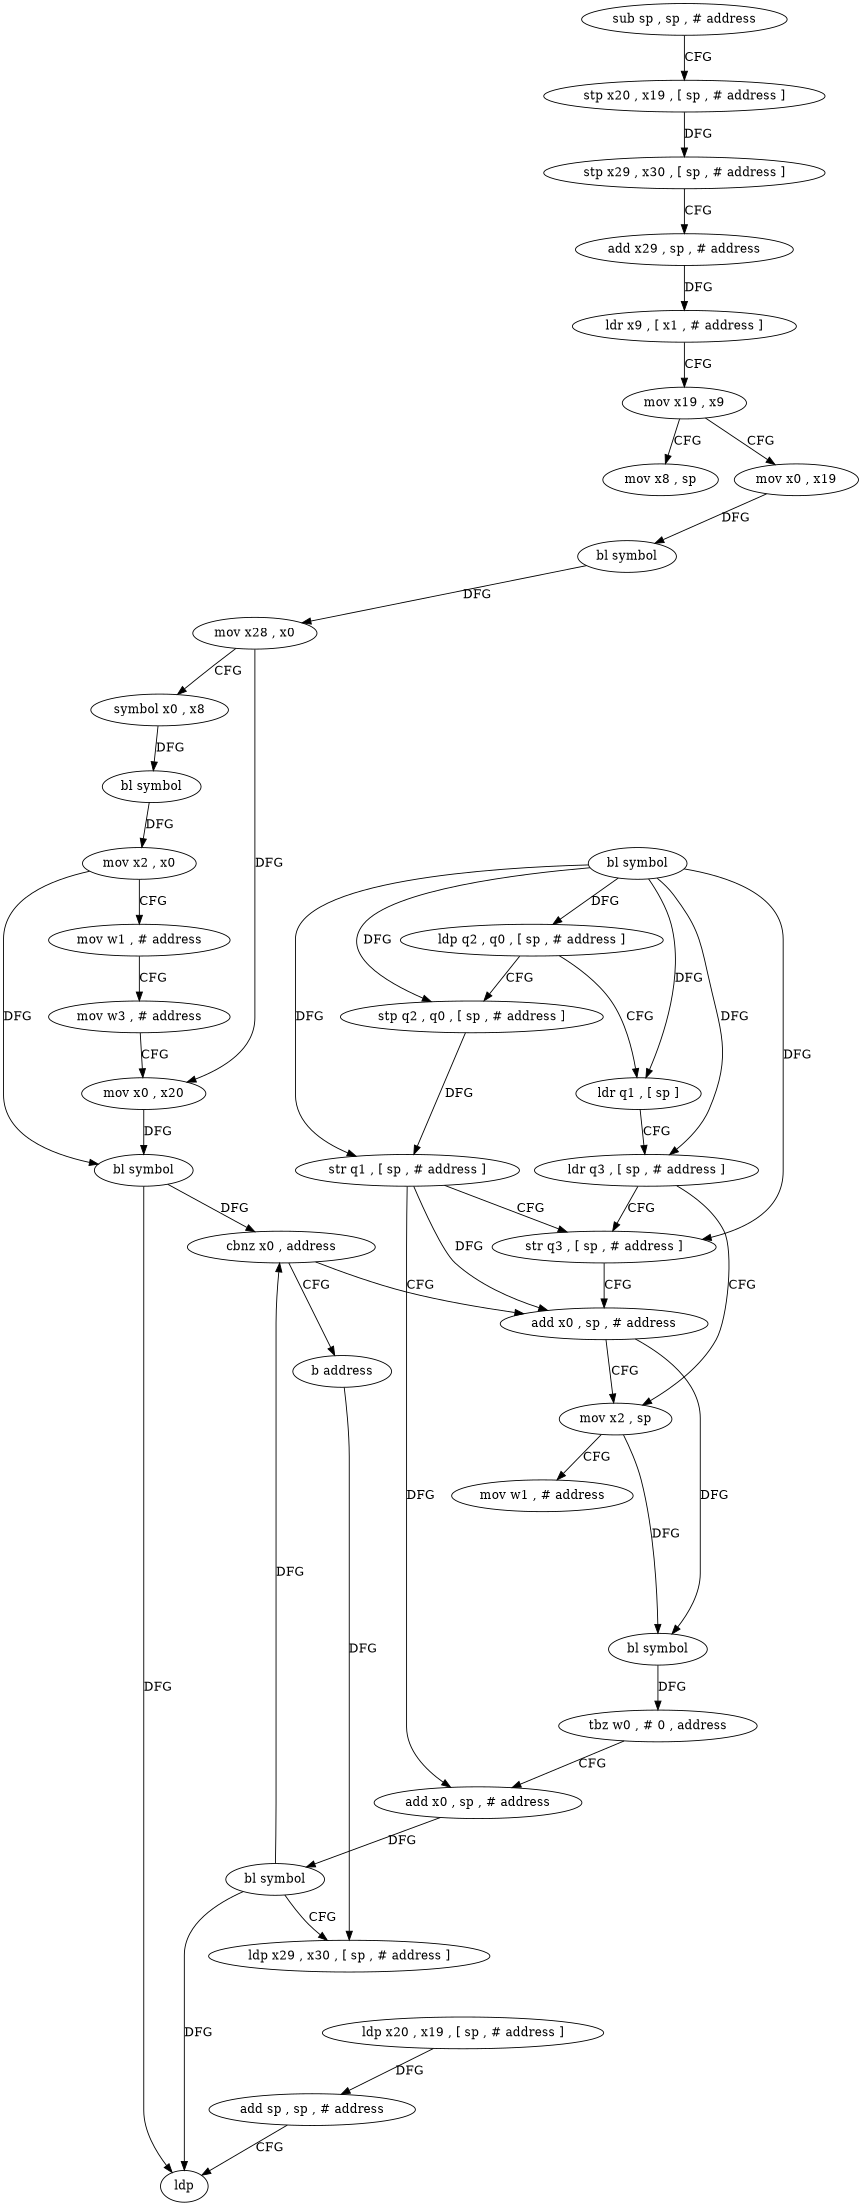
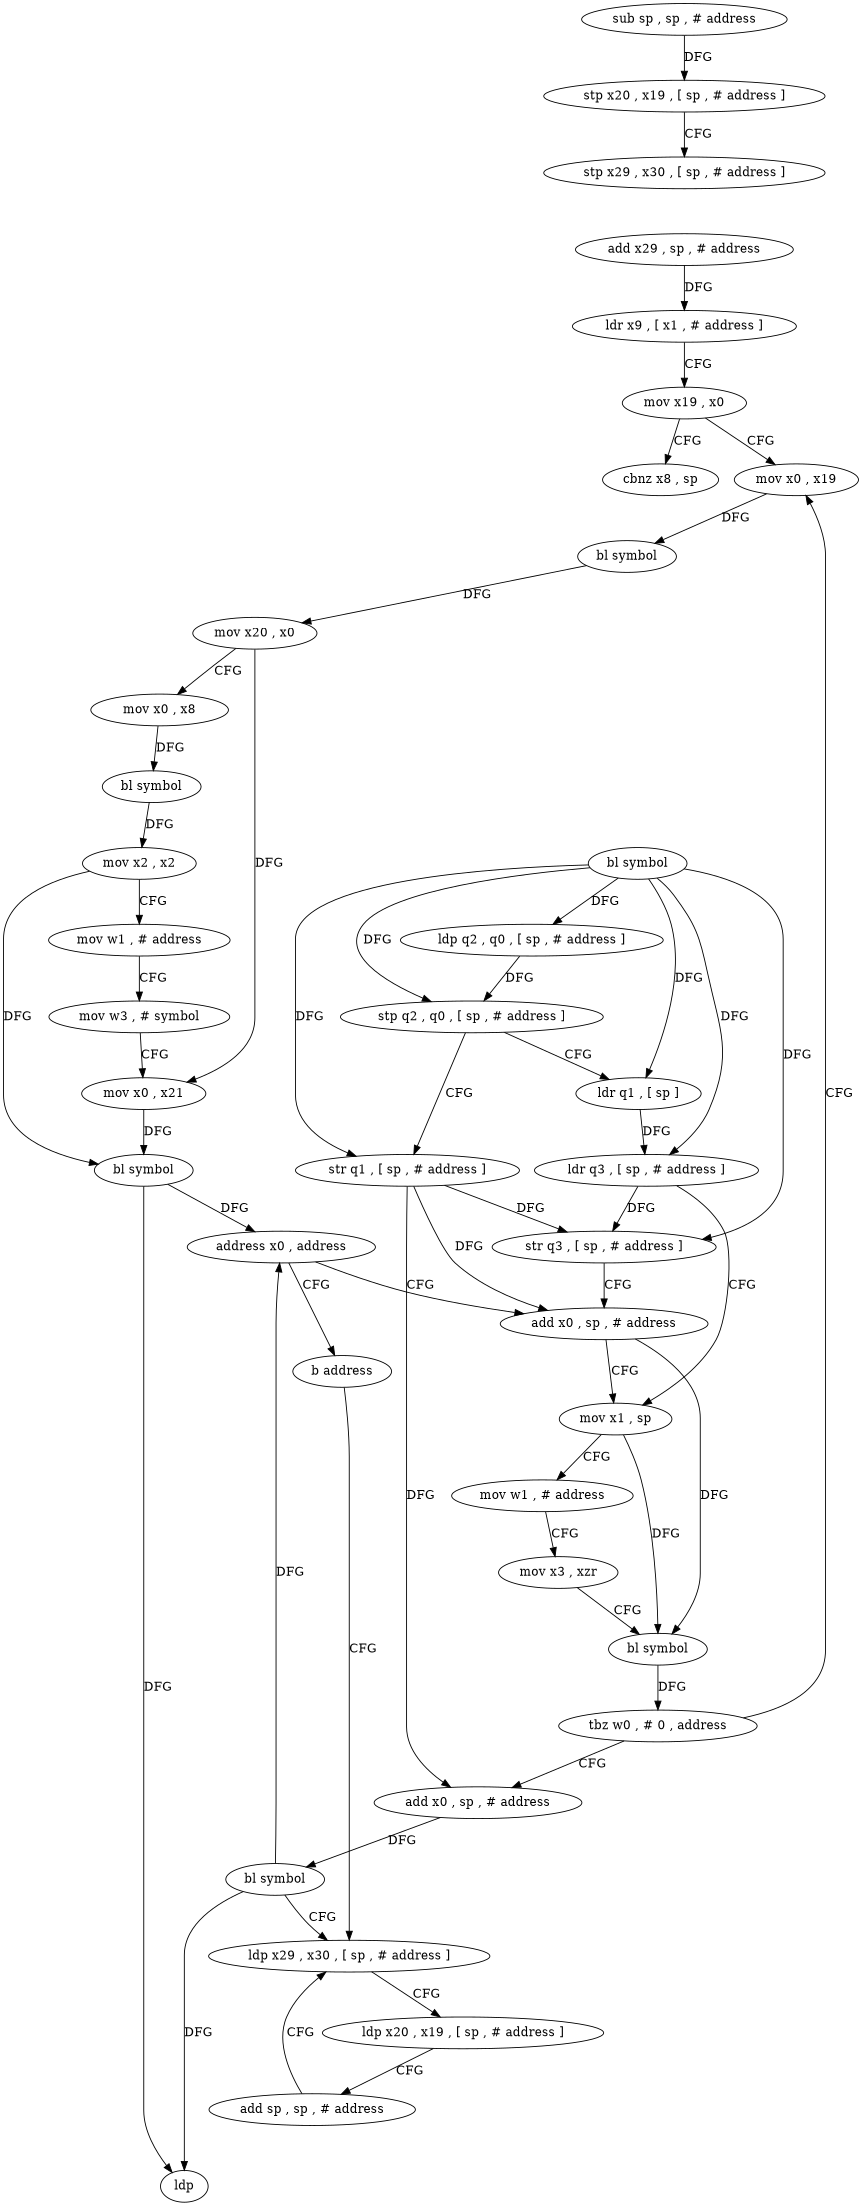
(698, 58) -> (698, 58)
(698, 134) -> (698, 134)
(684, 207) -> none
(684, 403) -> (684, 403)
(661, 480) -> (661, 480)
(255, 633) -> (255, 633)
(160, 710) -> (160, 710)
(139, 863) -> (139, 863)
(520, 979) -> (520, 979)
(612, 1002) -> (553, 1054)
(139, 1017) -> (139, 1017)
(144, 1094) -> (144, 1094)
(459, 1094) -> (459, 1094)
(657, 1132) -> (657, 1132)
none -> (826, 1133)
(531, 1209) -> (531, 1209)
(642, 1209) -> (642, 1209)
(281, 1247) -> (281, 1247)
(616, 1419) -> (616, 1419)
none -> (558, 1573)
(363, 1649) -> (363, 1649)
none -> (402, 1992)
(410, 2071) -> (410, 2071)
(248, 2148) -> (283, 2031)
